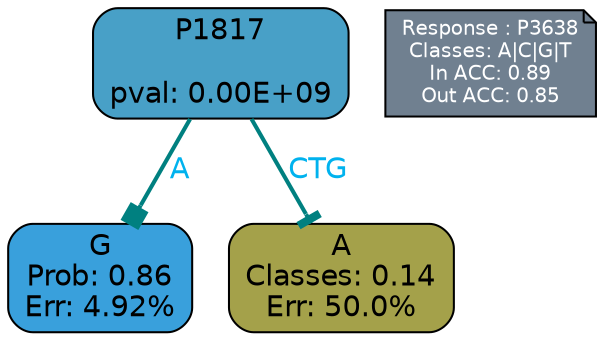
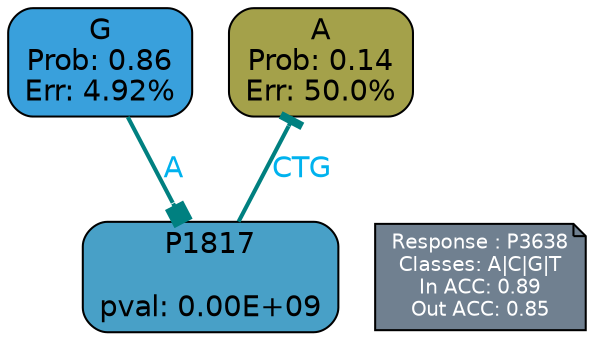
(165, 162) -> (150, 160)
(341, 278) -> (321, 62)
